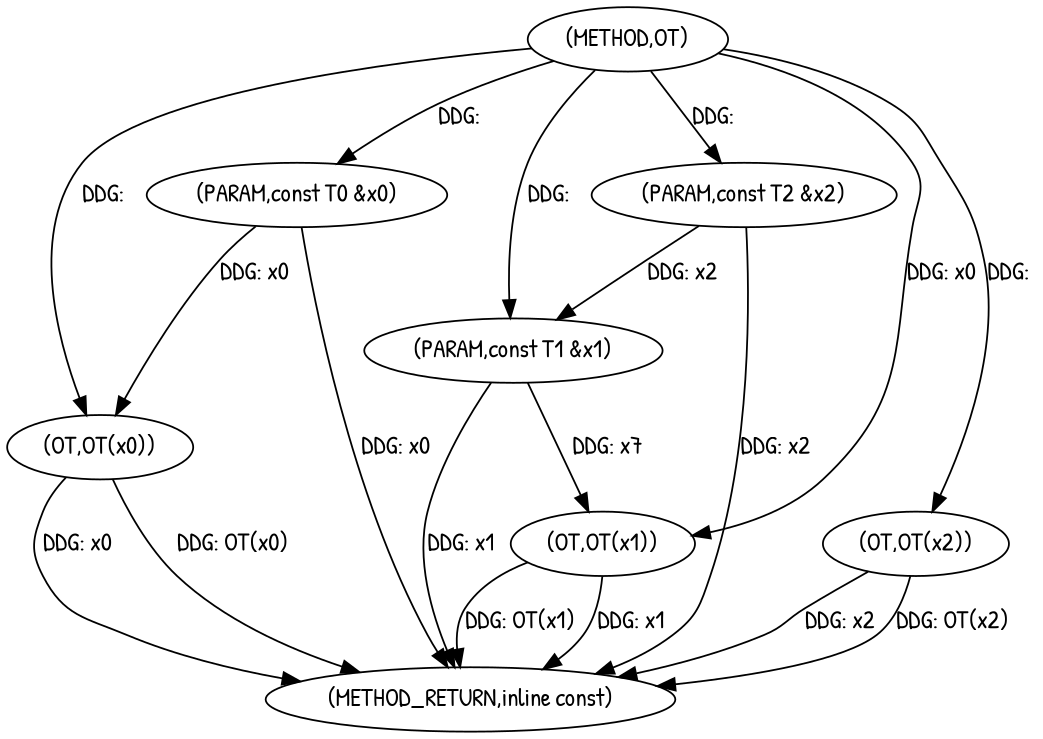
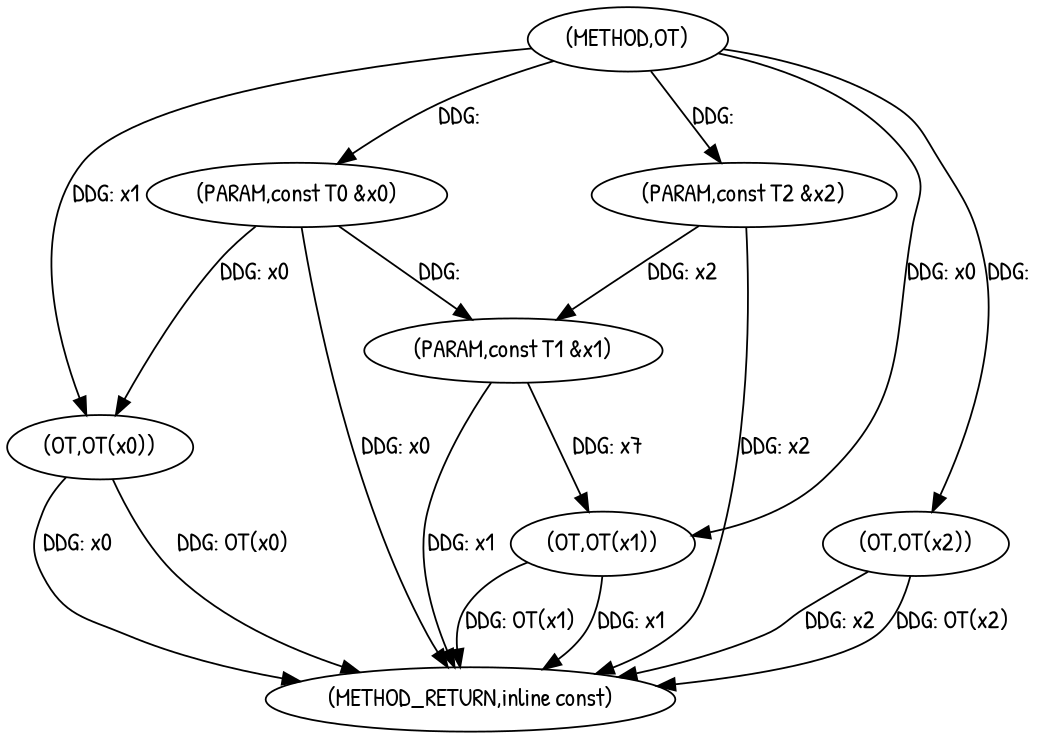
(524, 174) -> (398, 268)
(106, 195) -> (106, 195)
